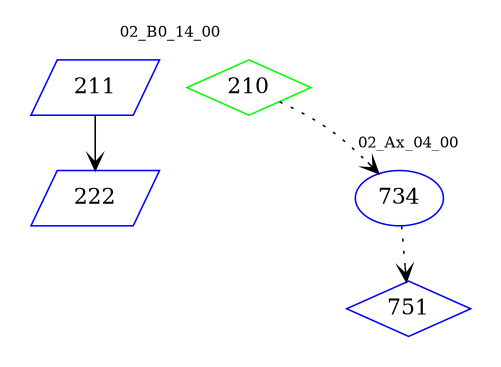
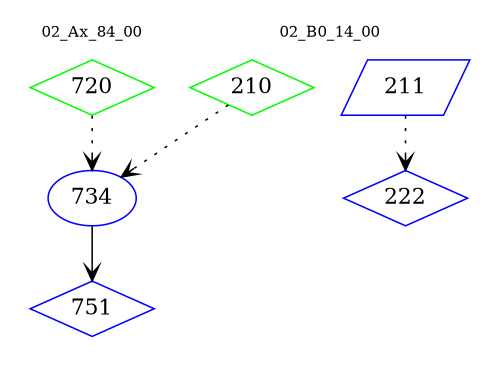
none -> (92, 88)
(95, 135) -> (406, 135)
(409, 144) -> (92, 33)
(95, 198) -> (406, 198)
(403, 246) -> (92, 246)
